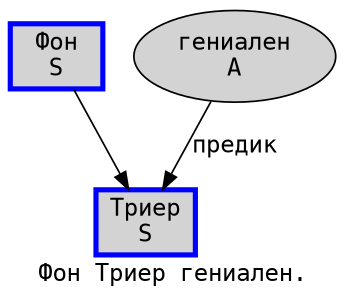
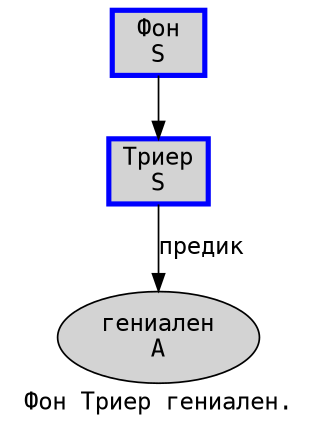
(191, 138) -> (159, 239)
